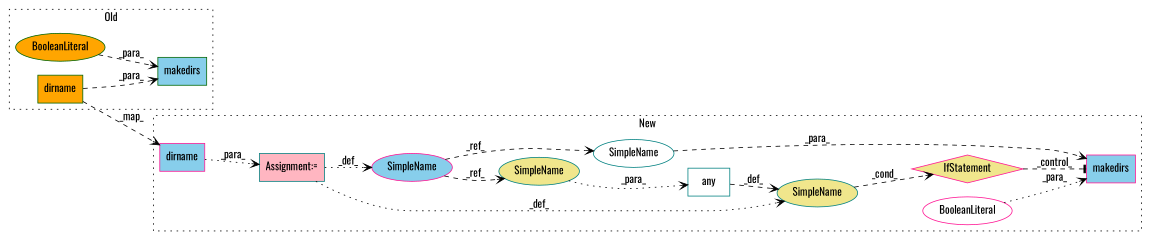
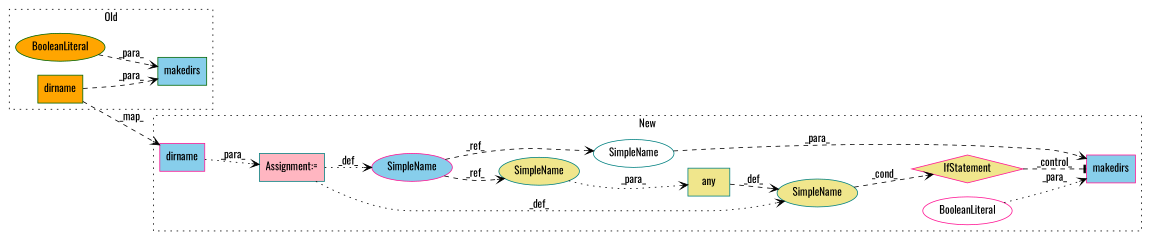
(709, 182) -> (709, 182)
